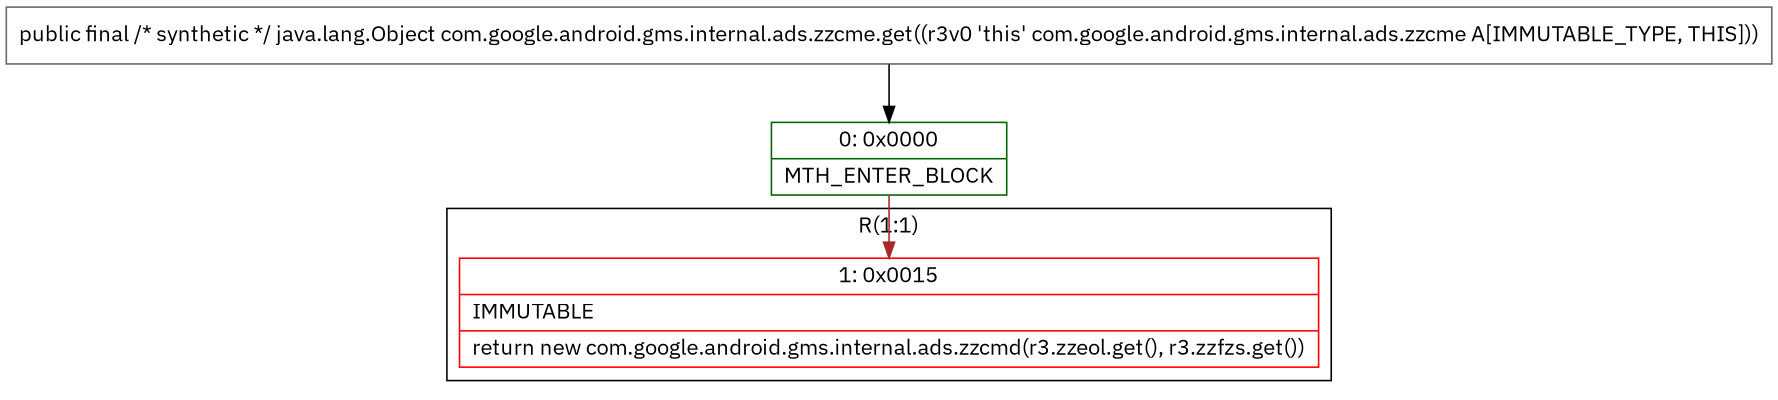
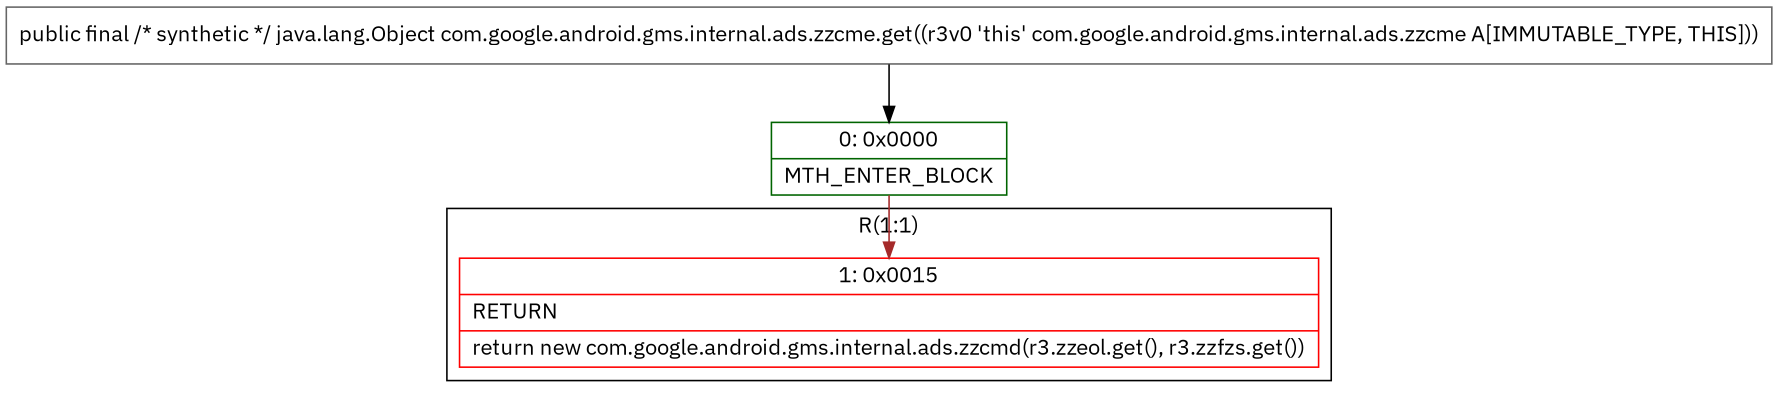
(534, 312) -> (516, 312)
